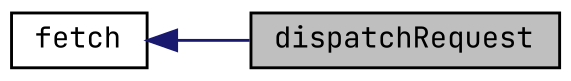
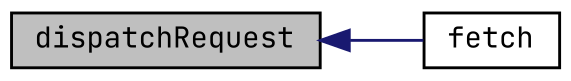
(214, 40) -> (387, 40)
